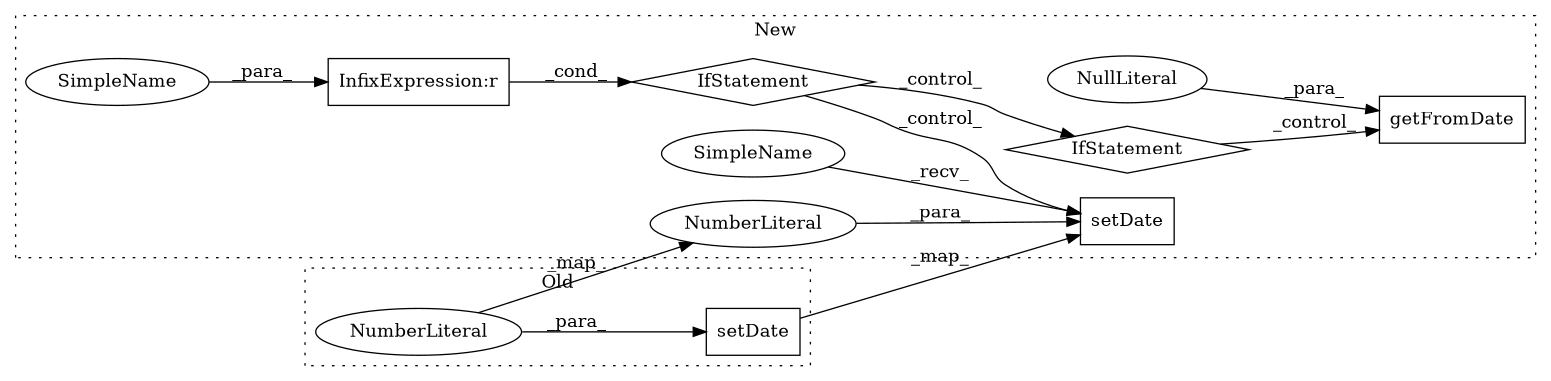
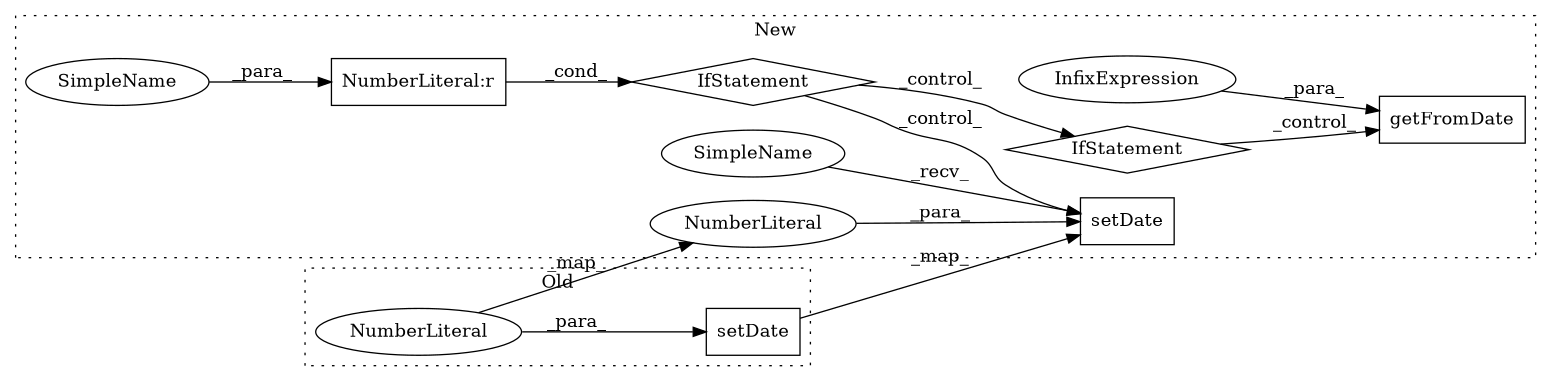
(1127, 79) -> (1127, 79)
(419, 82) -> (419, 82)
